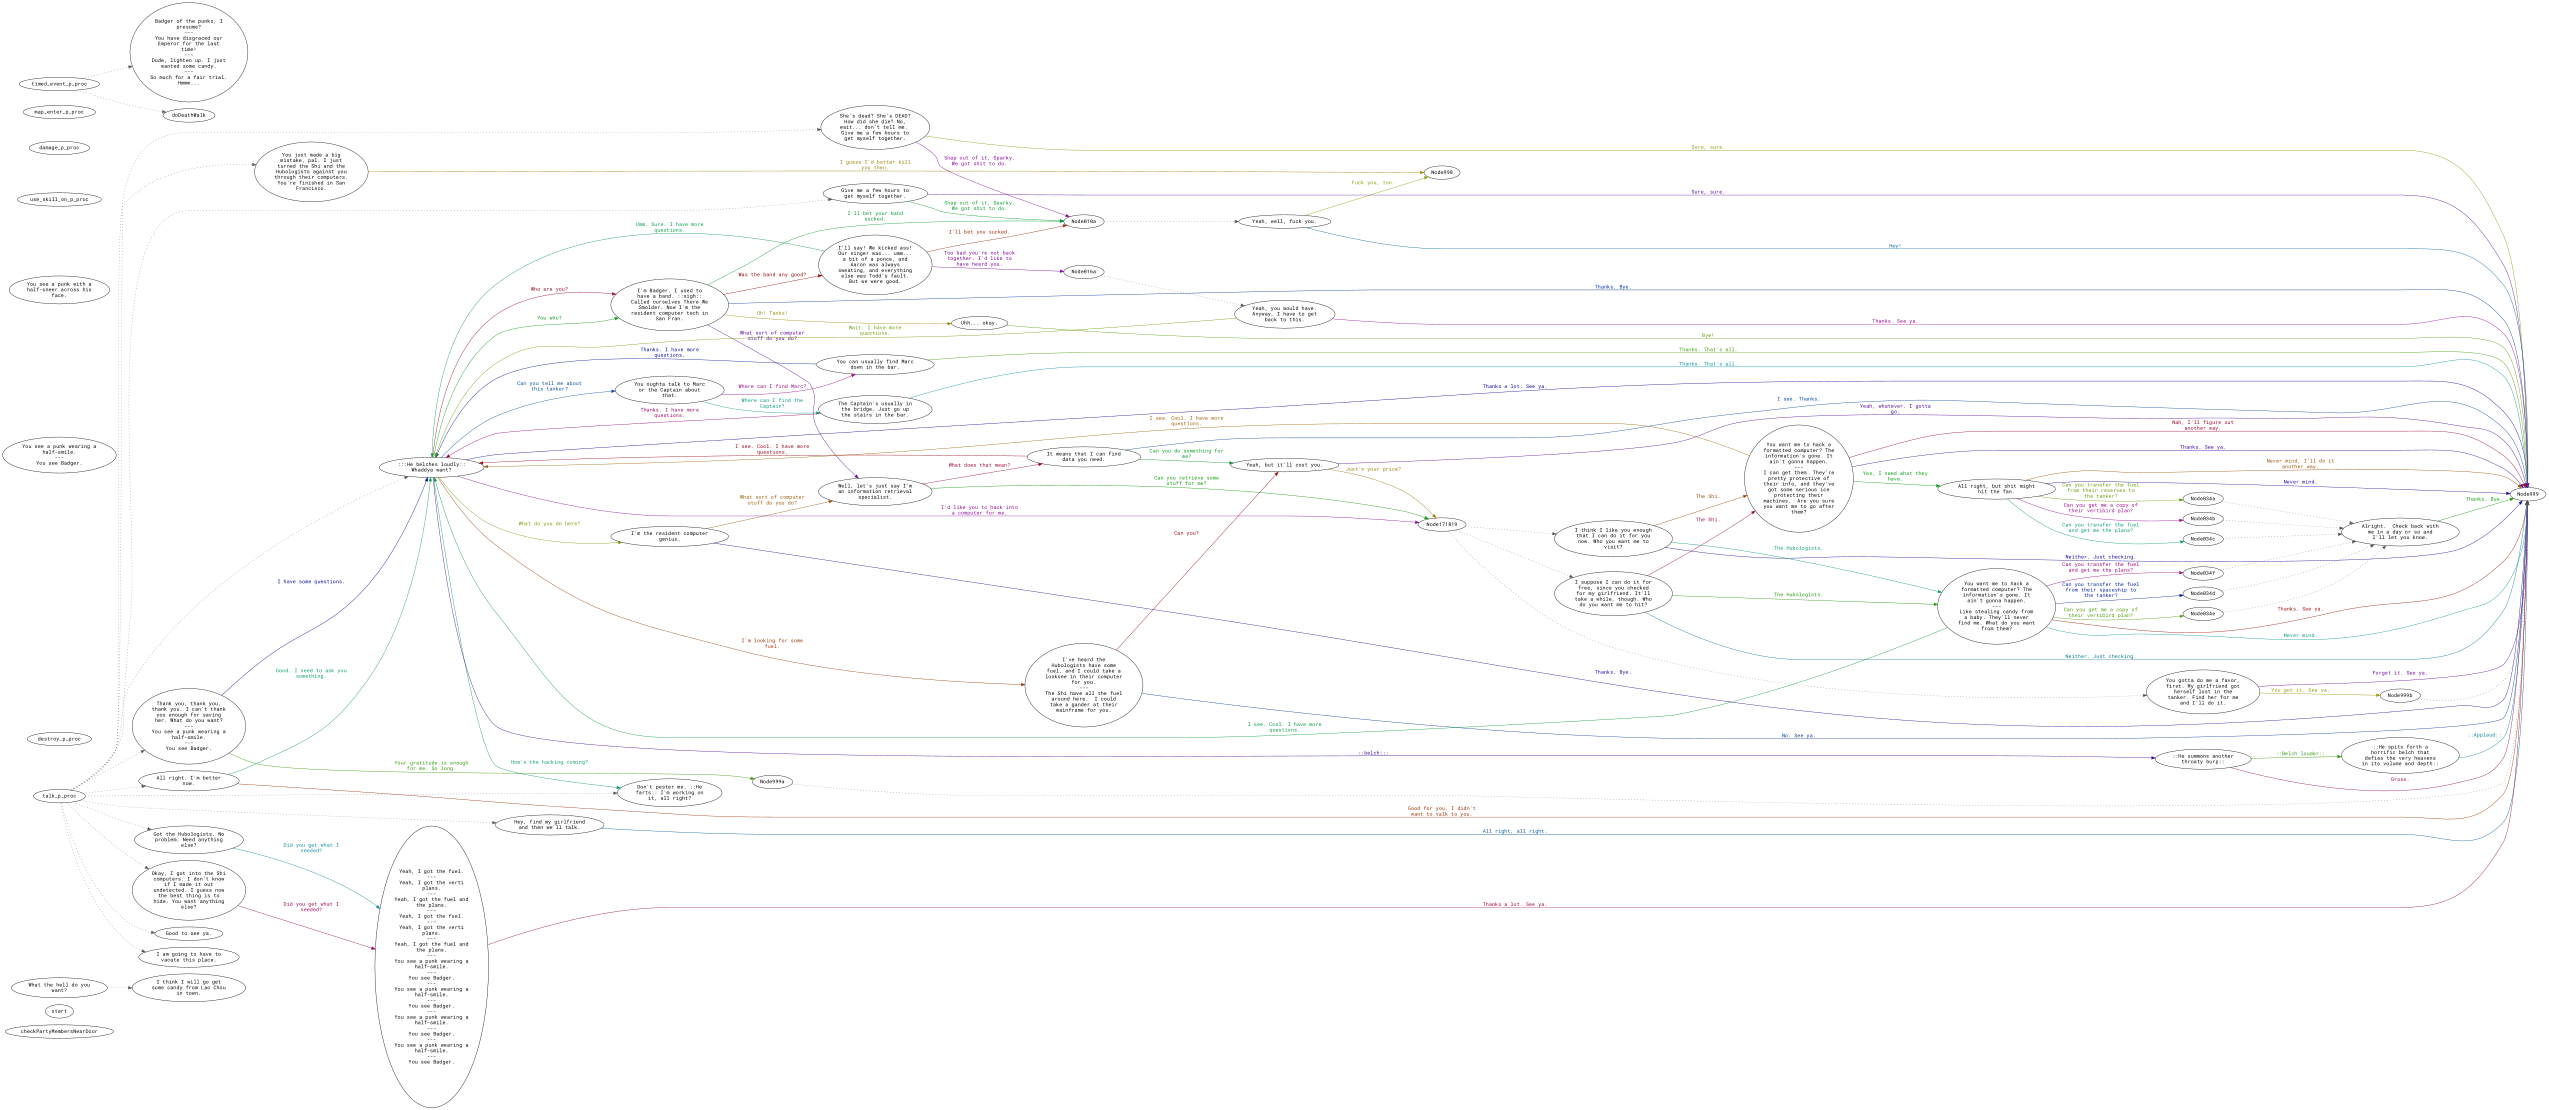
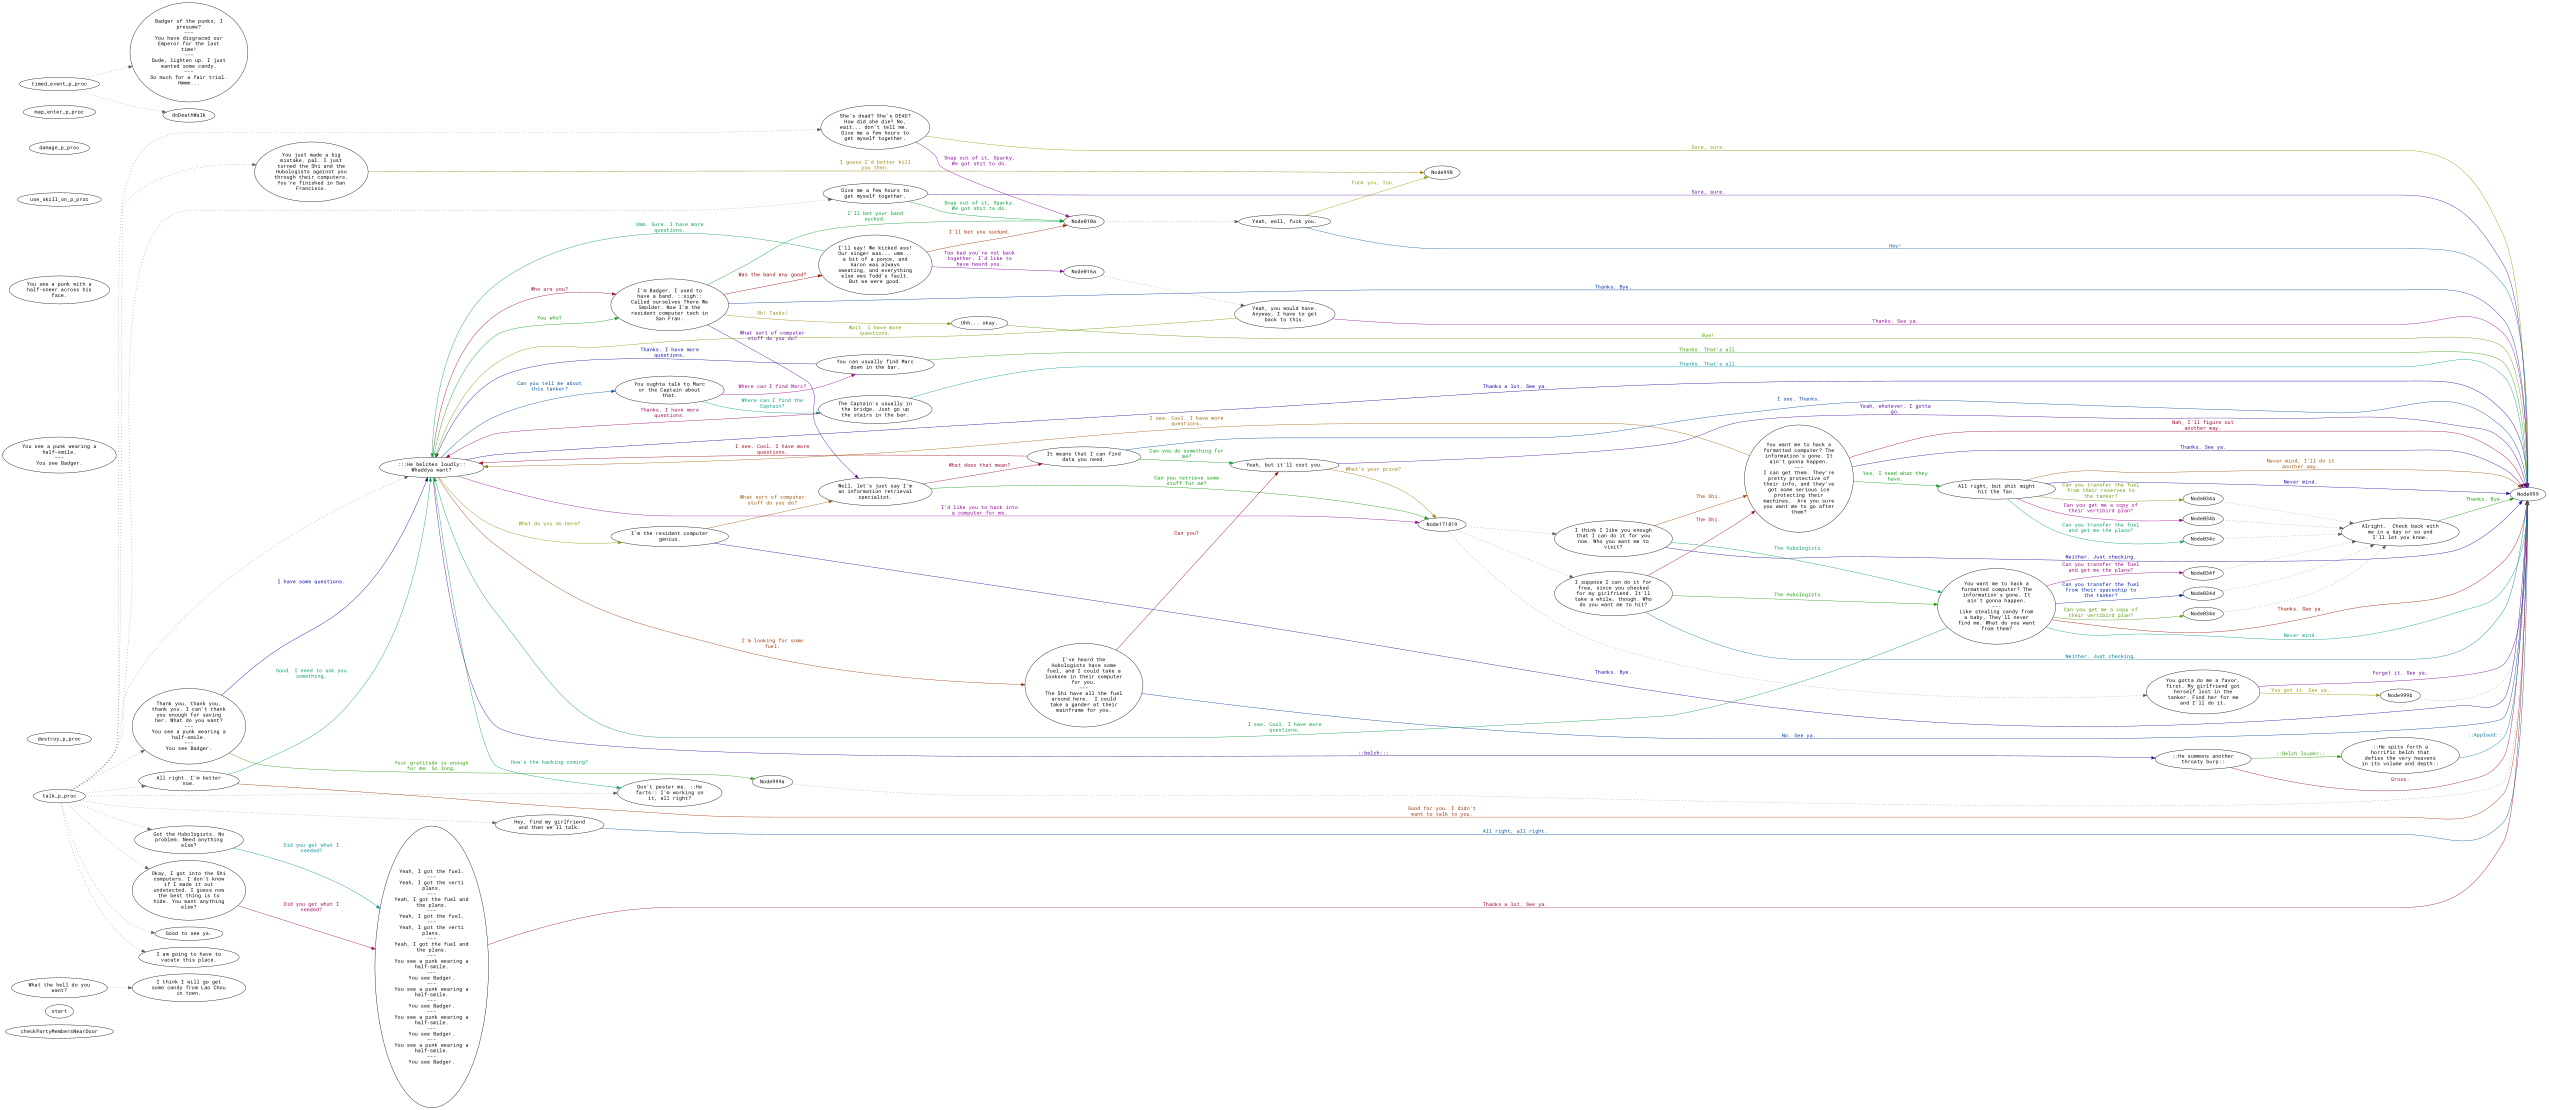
(1374, 469) -> (1374, 469)
